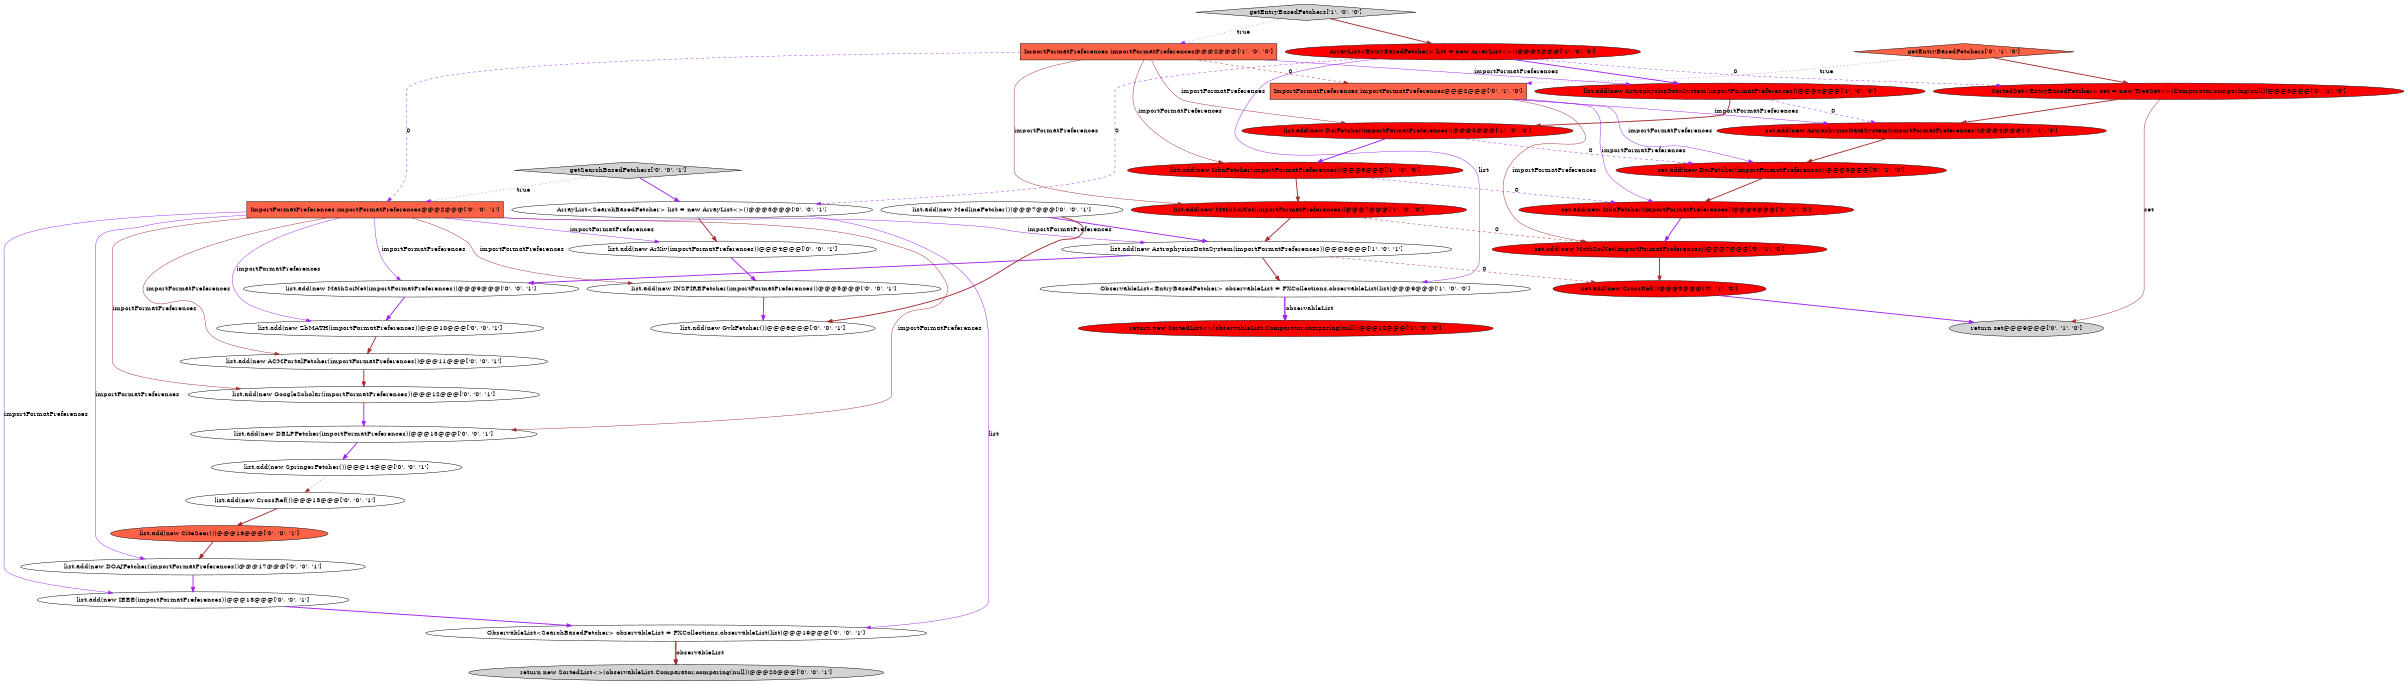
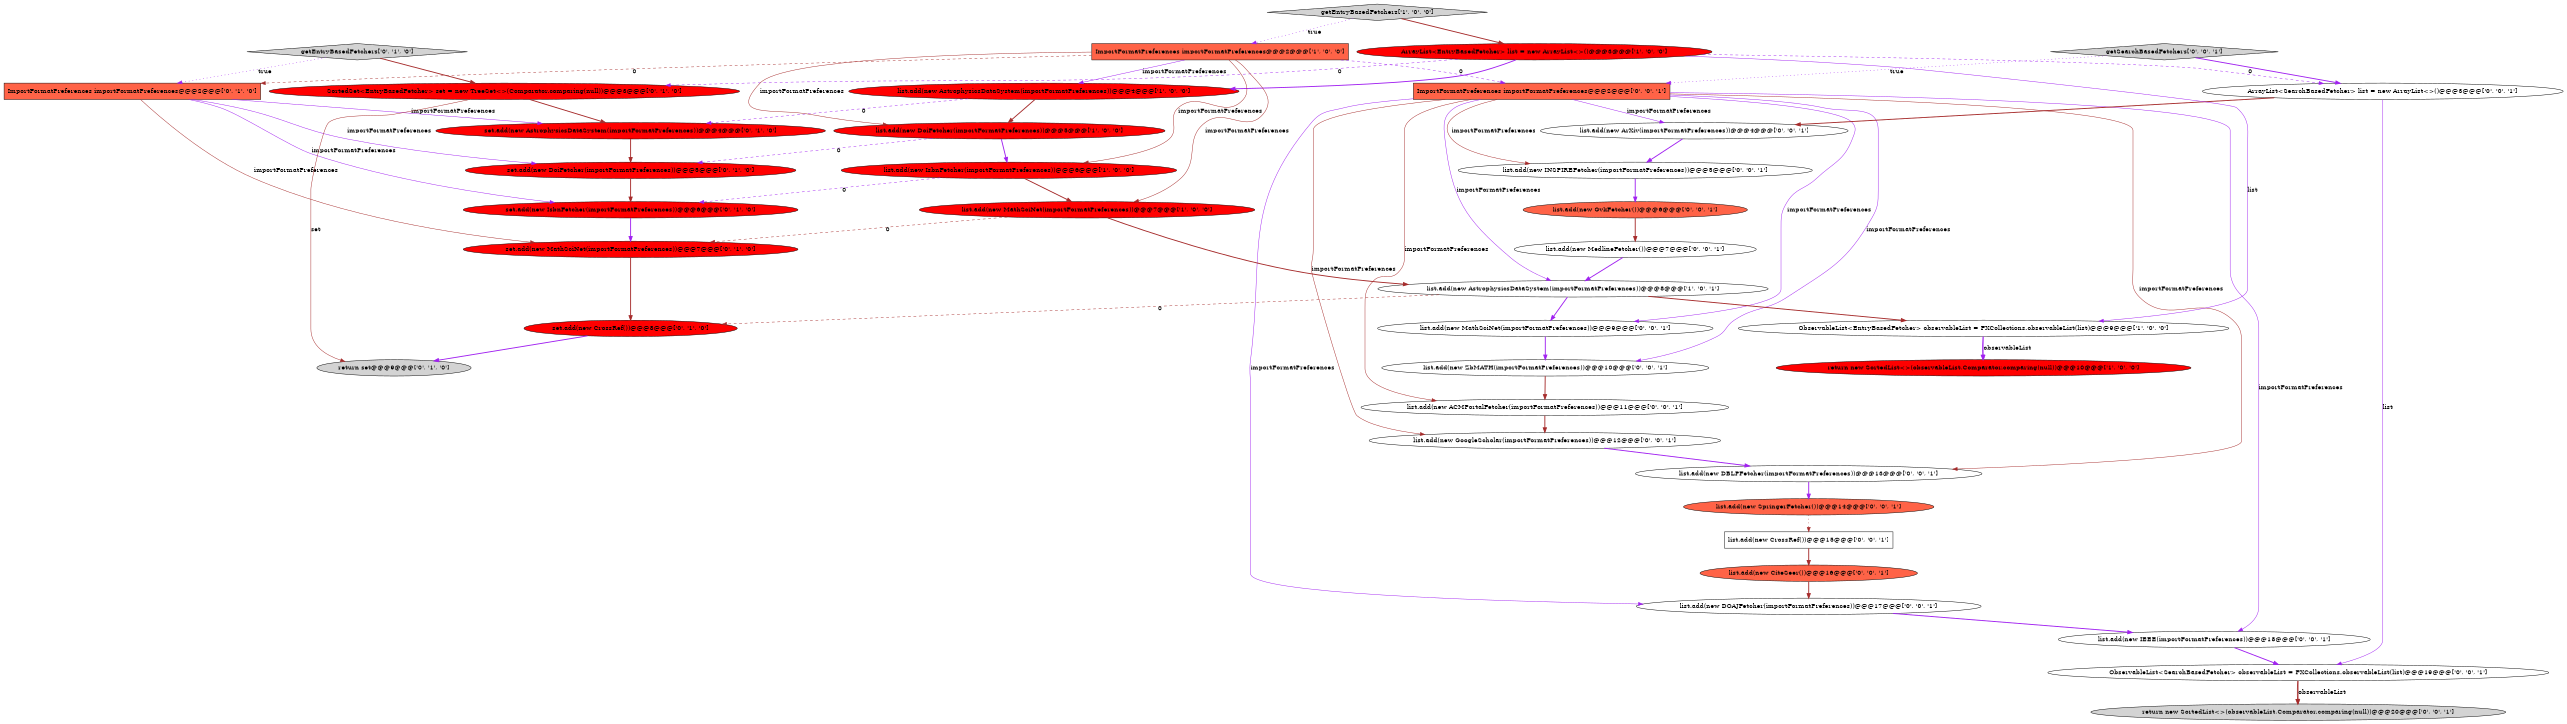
(1964, 52) -> (357, 52)
(976, 285) -> (1635, 227)
(763, 328) -> (1635, 210)
(337, 467) -> (1809, 507)
(295, 500) -> (1809, 540)
